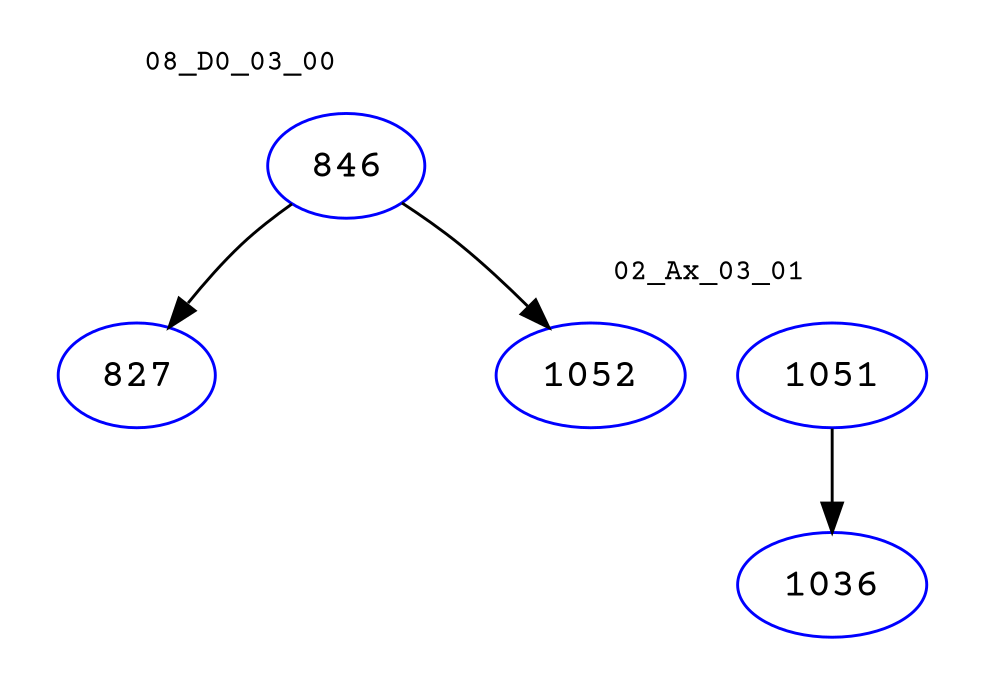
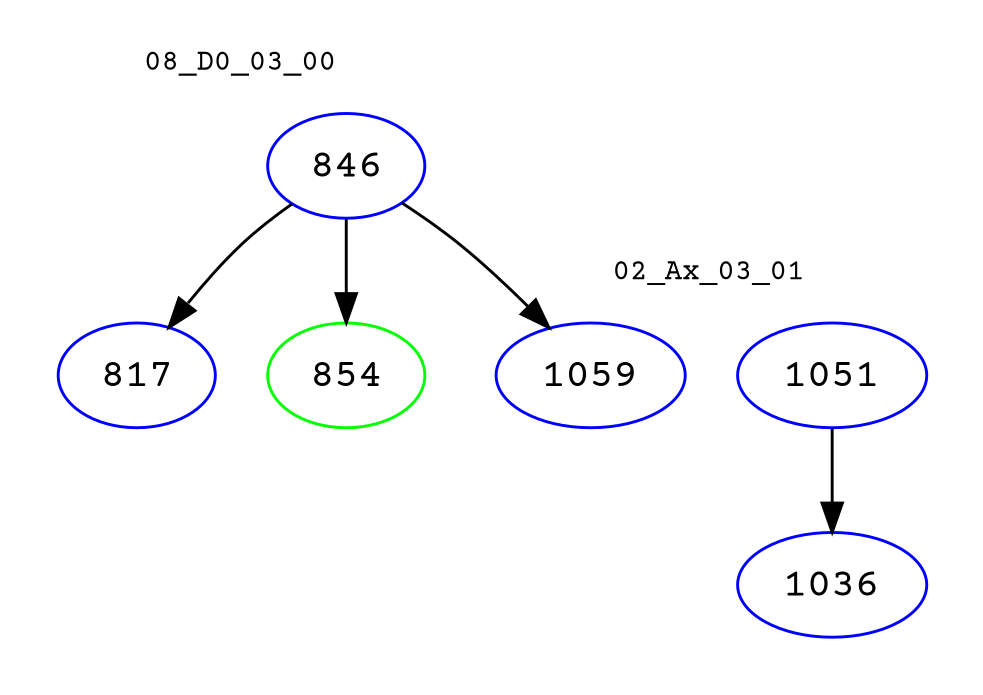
(137, 375) -> (137, 375)
none -> (346, 375)
(591, 375) -> (591, 375)
